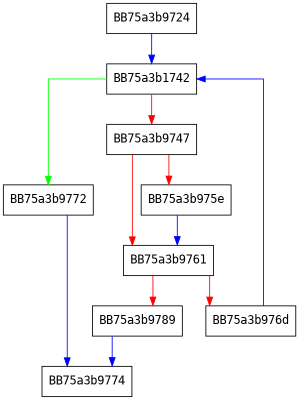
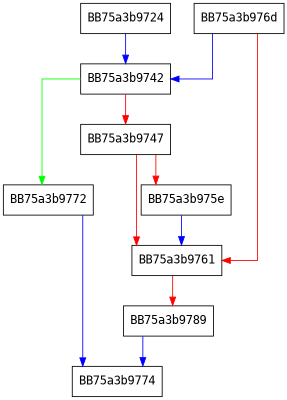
(152, 79) -> (126, 79)
(210, 286) -> (258, 161)
